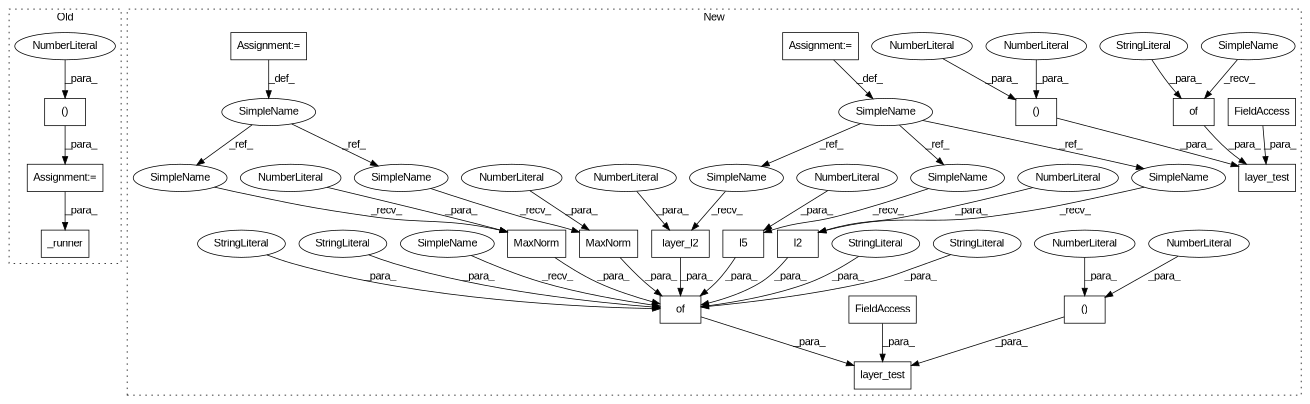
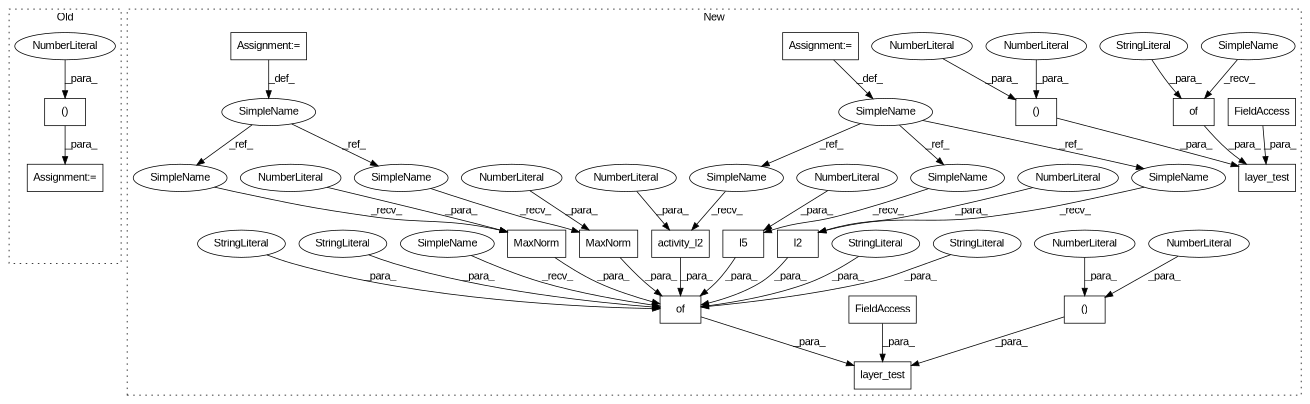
(65, 244) -> none
(680, 244) -> (680, 244)
